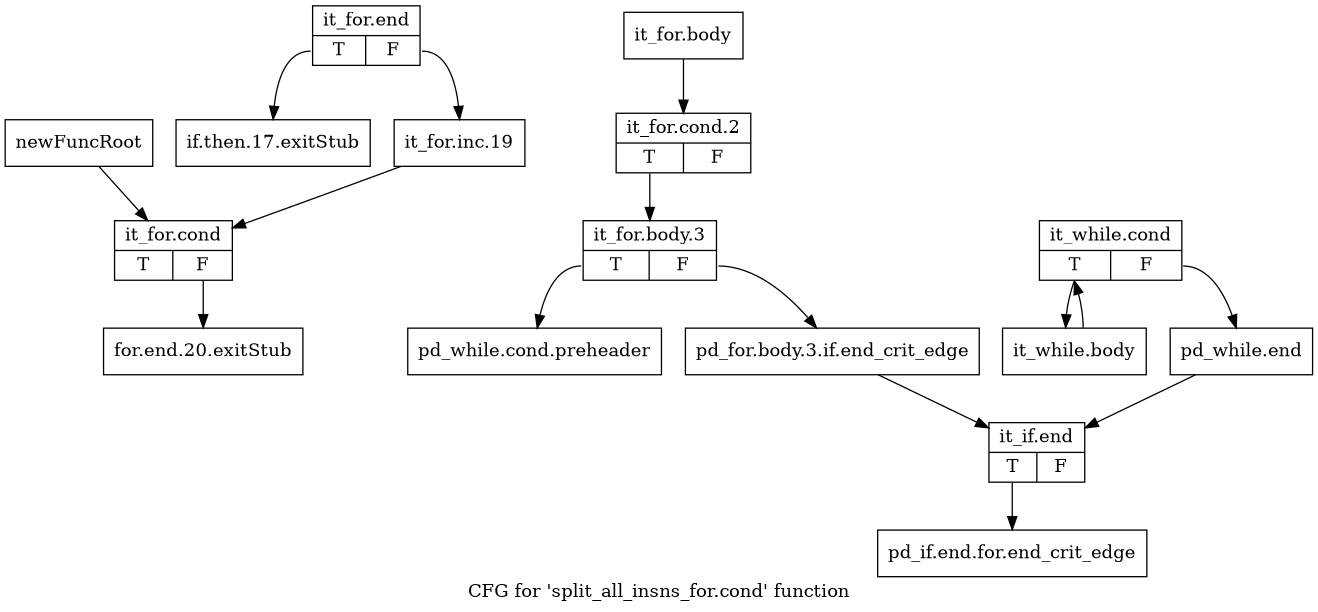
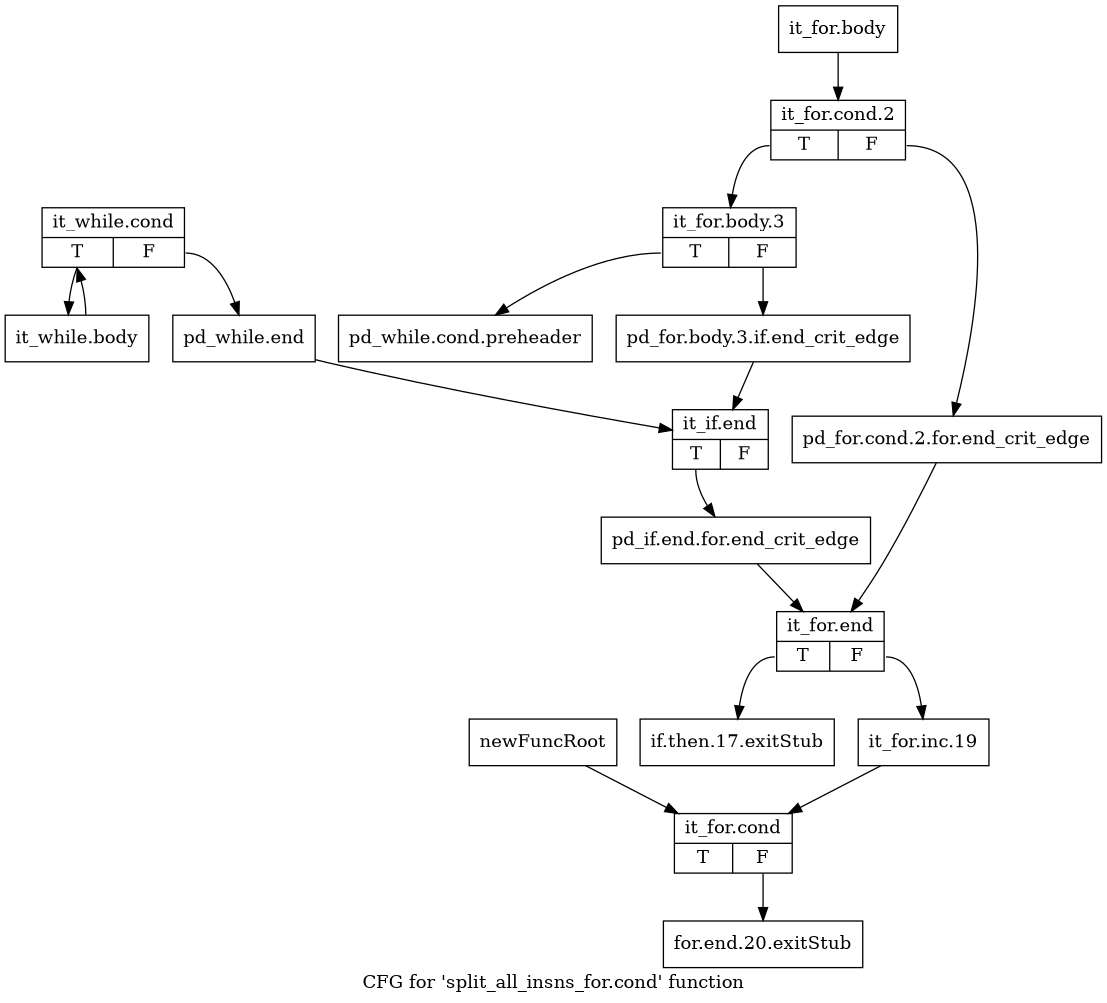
none -> (947, 439)
none -> (776, 583)
